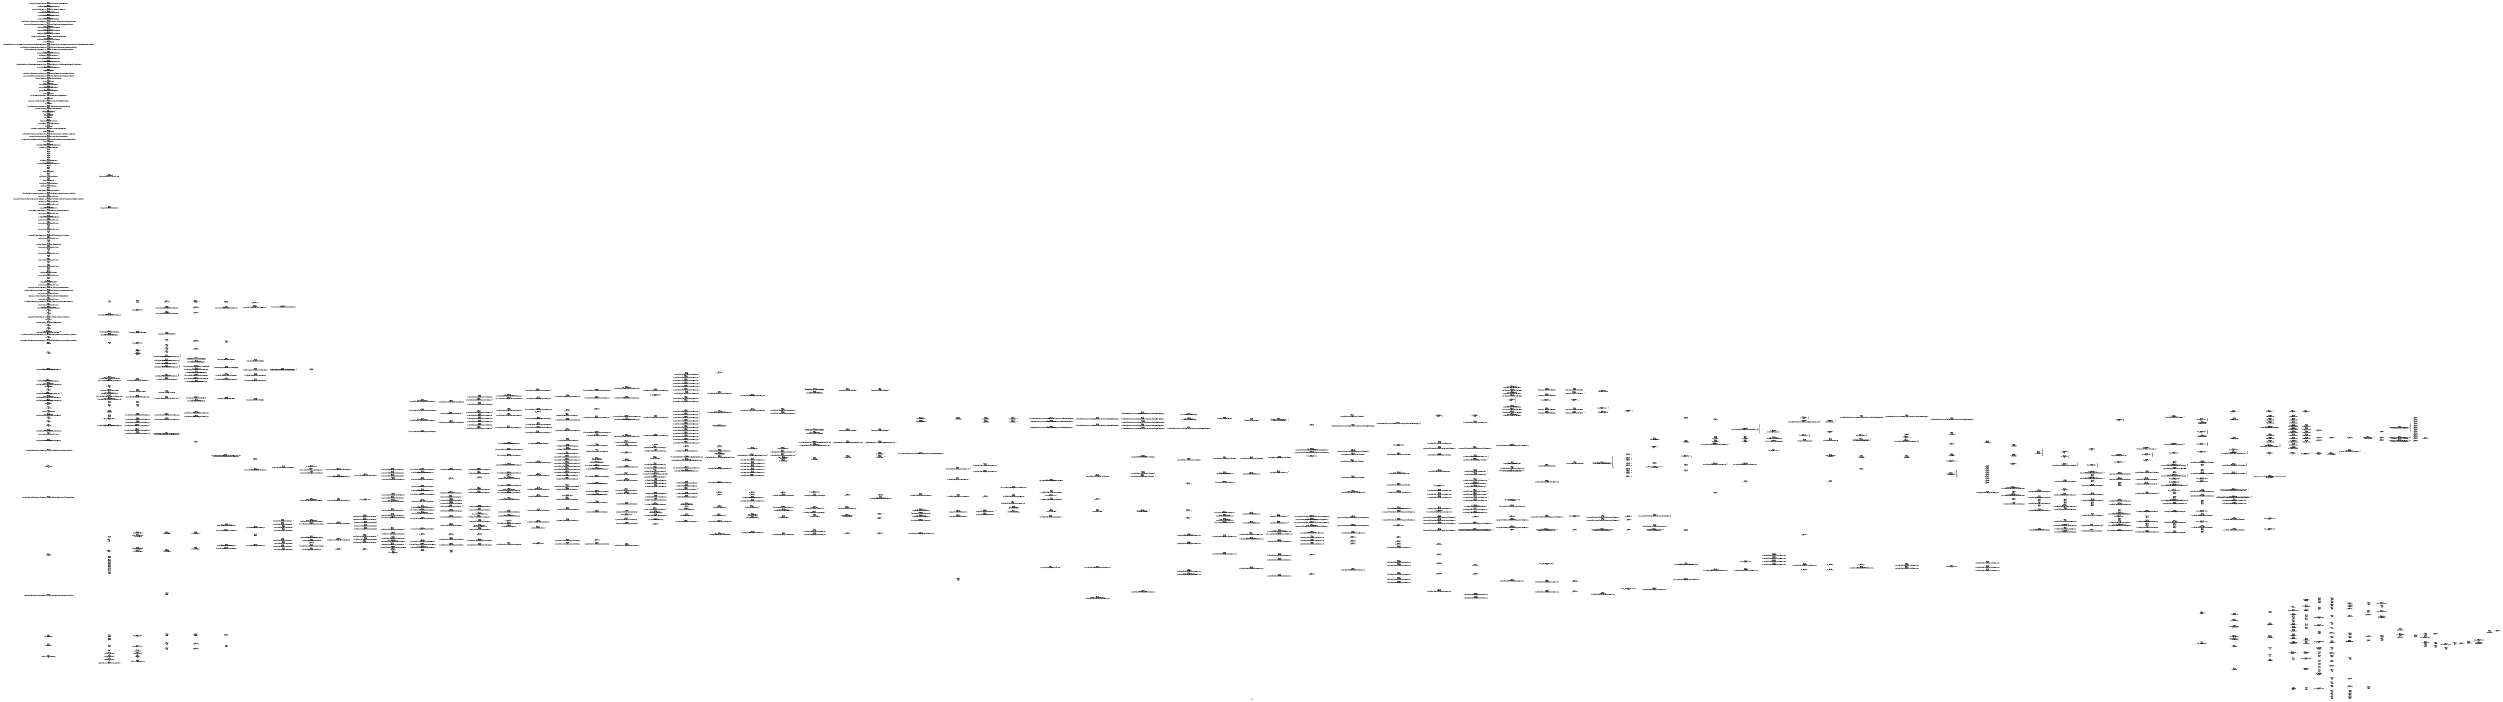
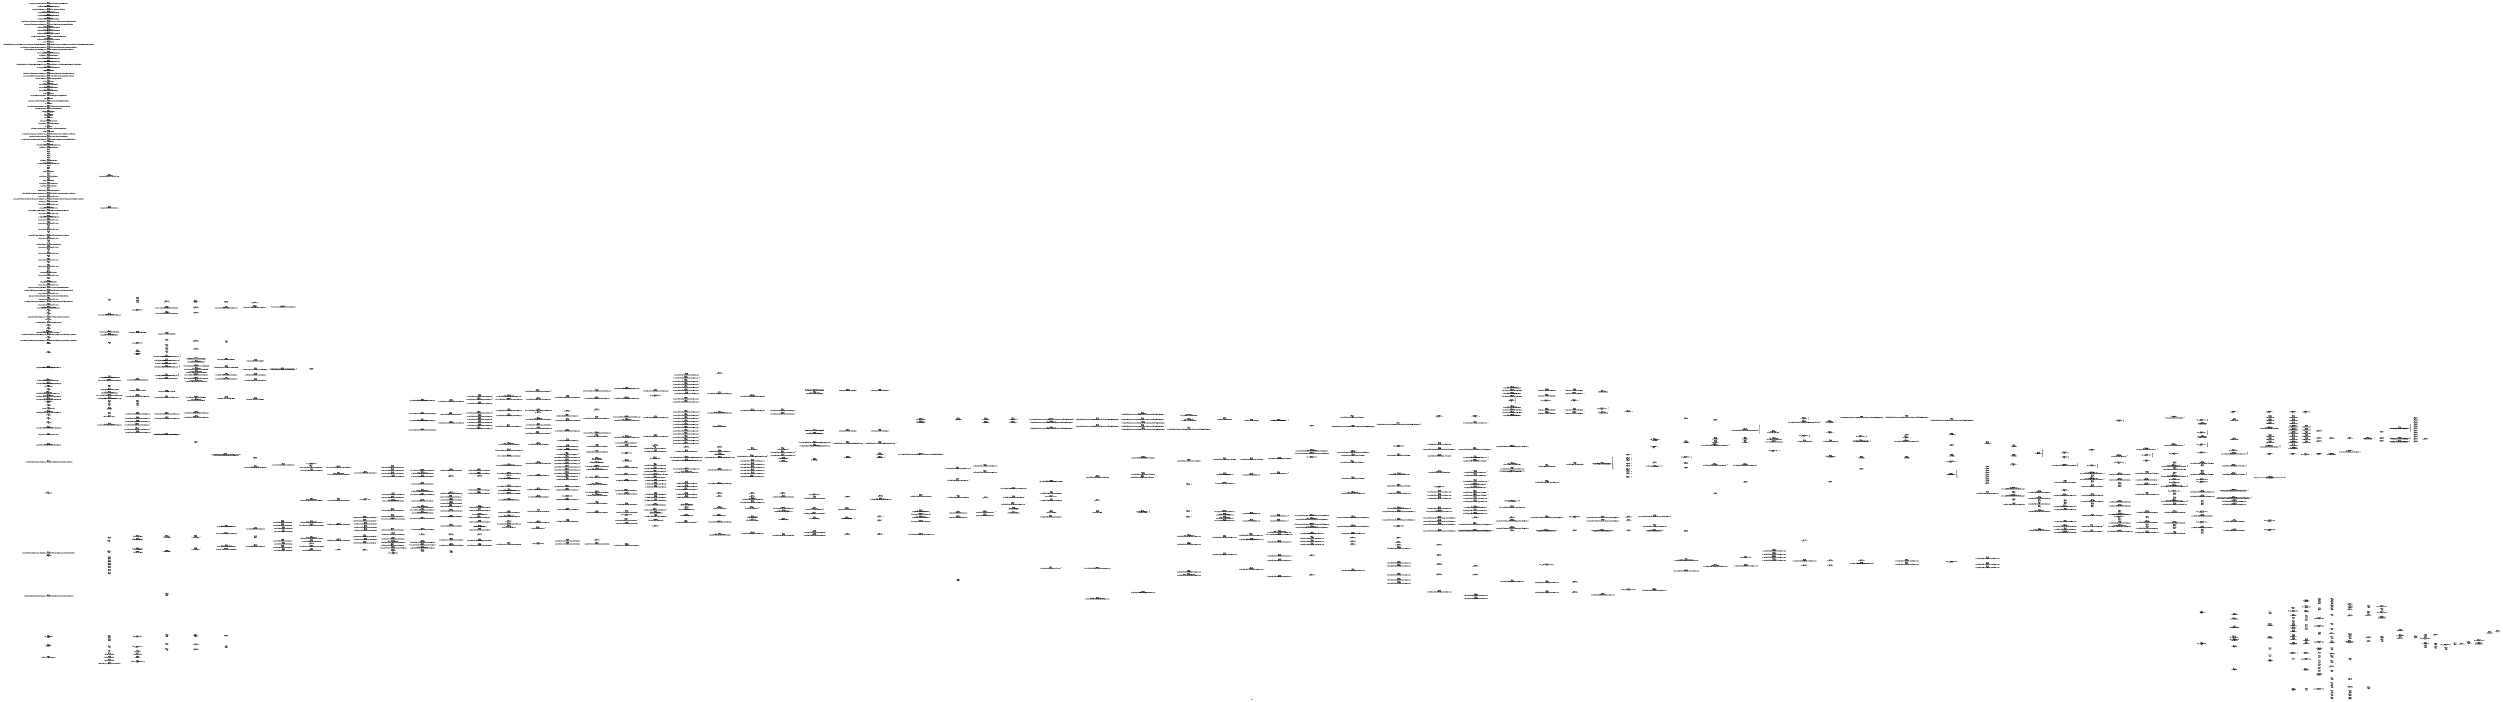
none -> (138, 298)
